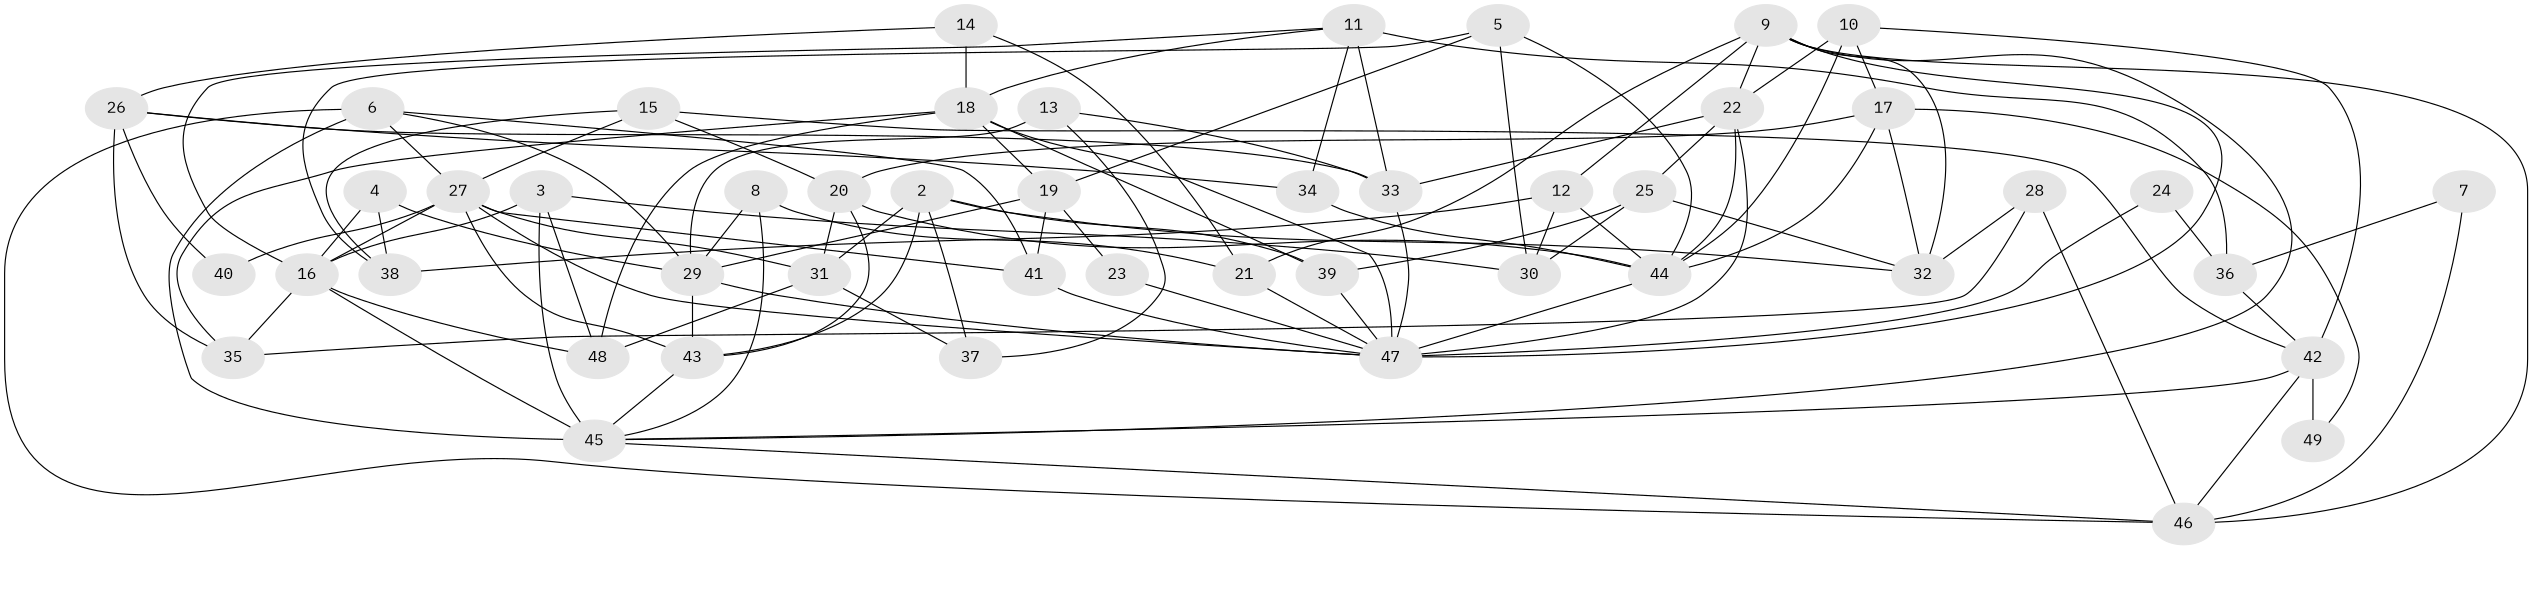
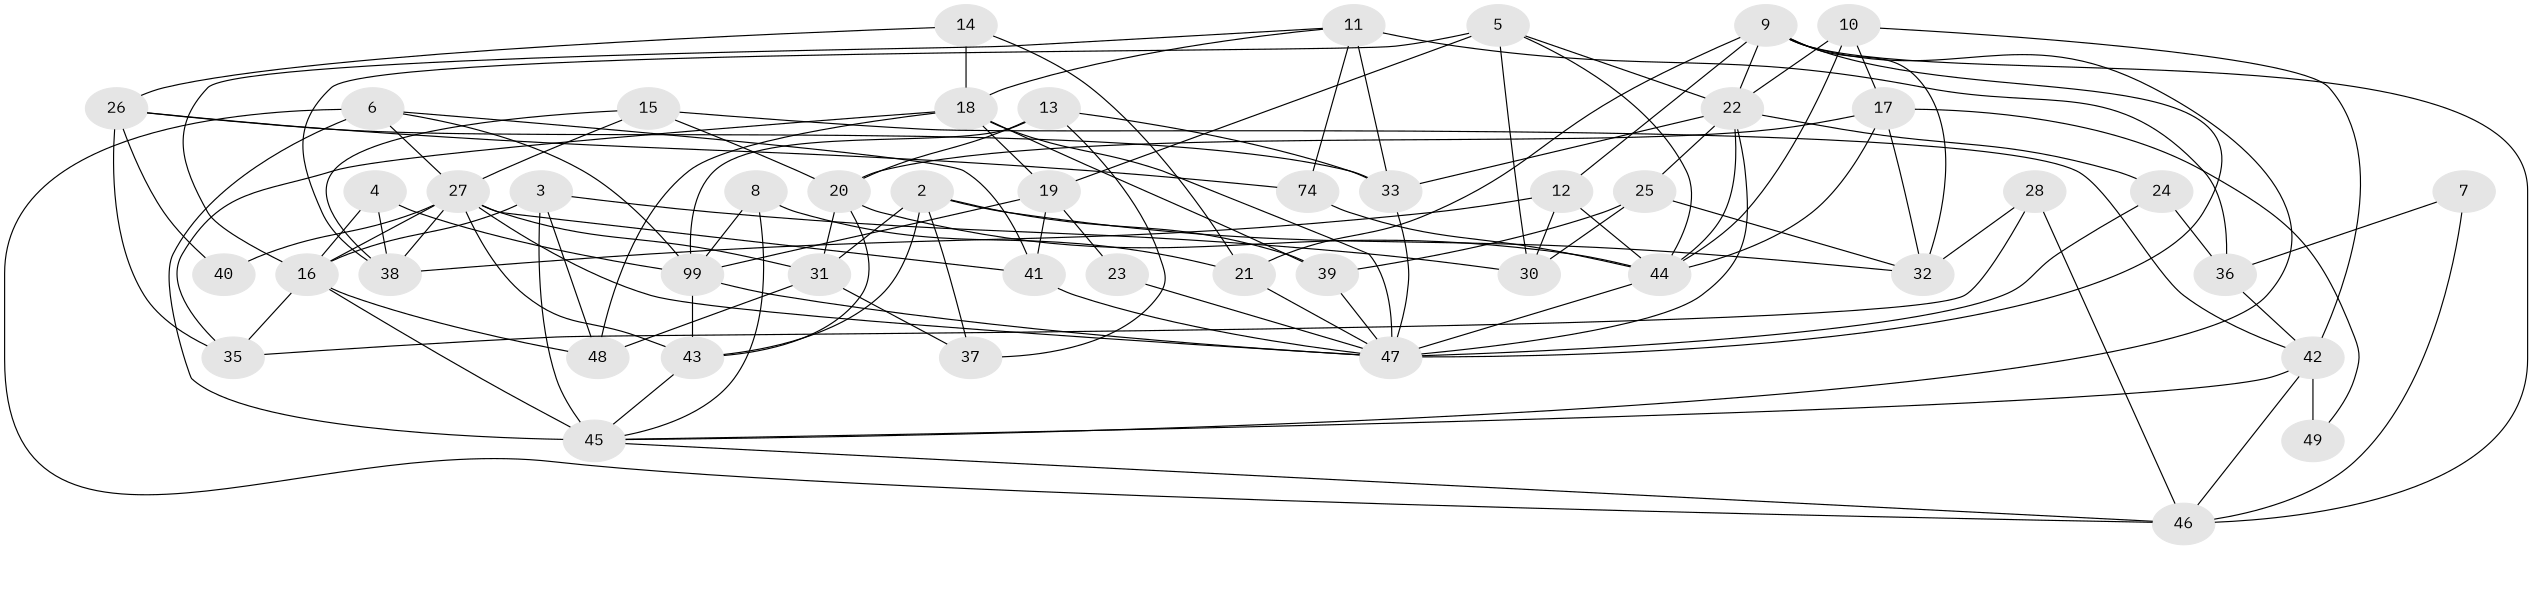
none -> (1620, 69)
none -> (1913, 139)
none -> (944, 150)
(1308, 192) -> (1308, 192)
none -> (416, 242)
(692, 275) -> (692, 275)
